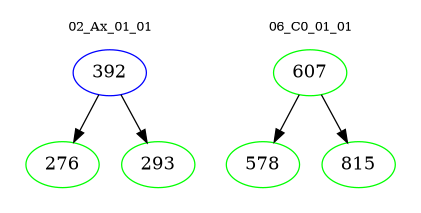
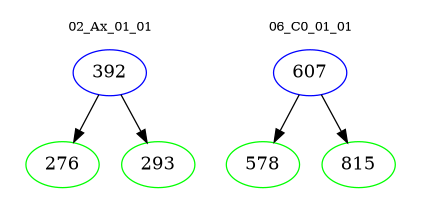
(310, 73) -> (310, 73)
